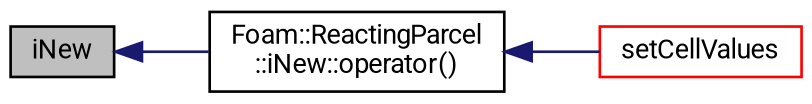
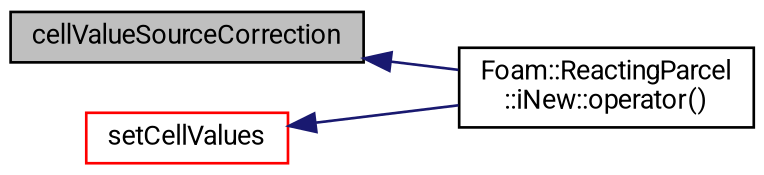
(62, 52) -> (187, 37)
(566, 52) -> (387, 114)
